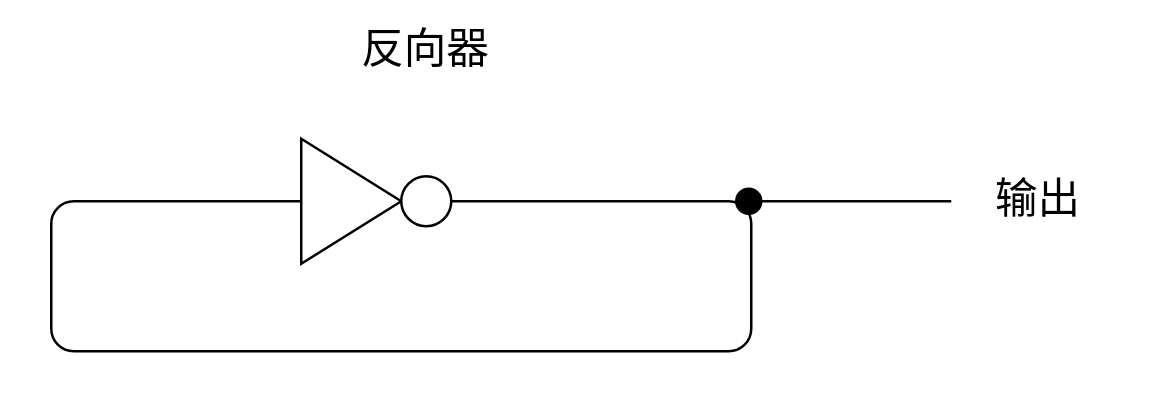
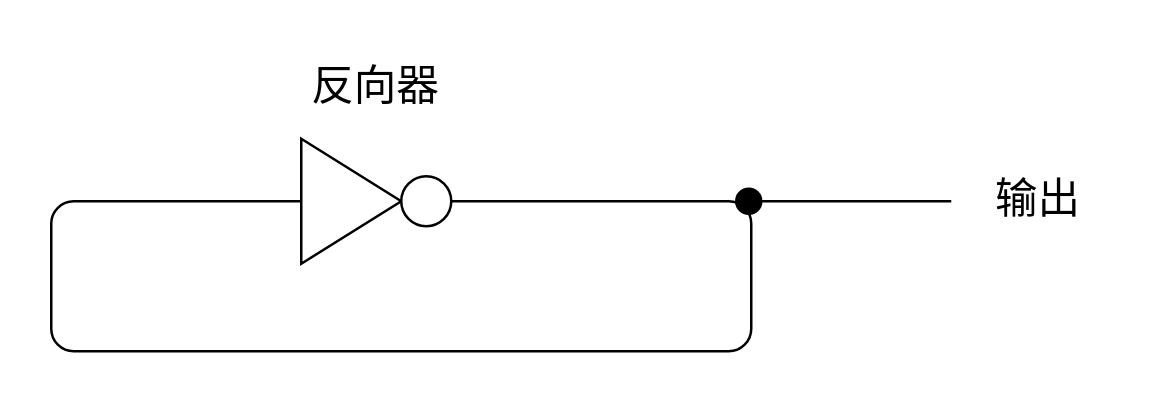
(426, 51) -> (376, 89)
